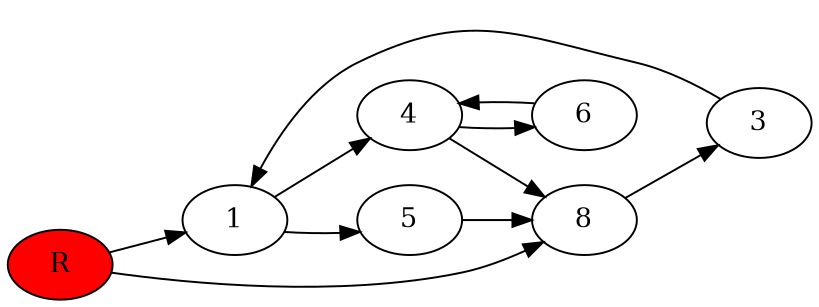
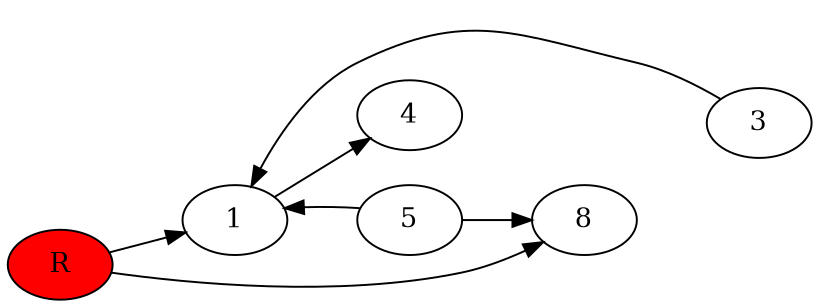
(584, 115) -> none
(489, 163) -> none
(663, 177) -> none
(312, 233) -> (332, 207)
